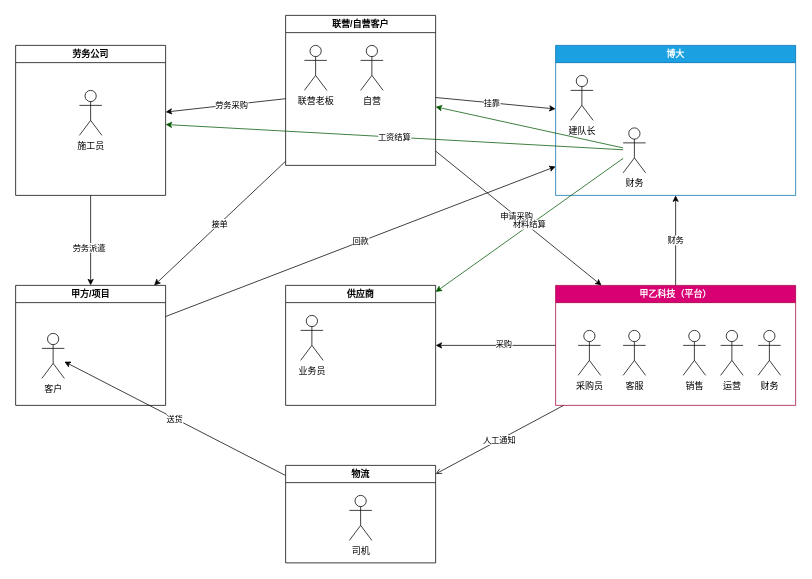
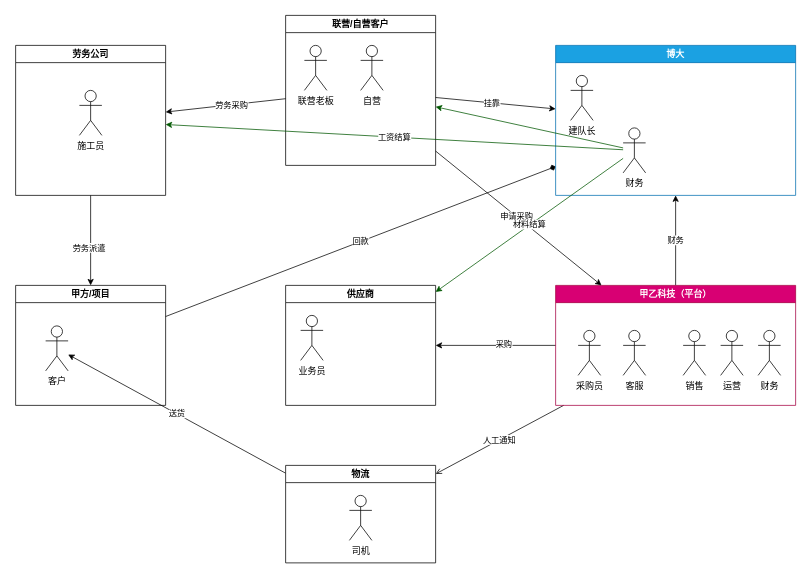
(549, 169) -> (549, 169)
(221, 222) -> none
(53, 356) -> (57, 348)
